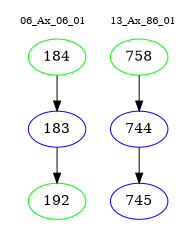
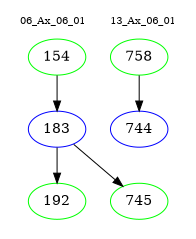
(143, 22) -> (143, 22)
(57, 57) -> (57, 57)
(139, 160) -> (87, 156)
(139, 201) -> (139, 201)
